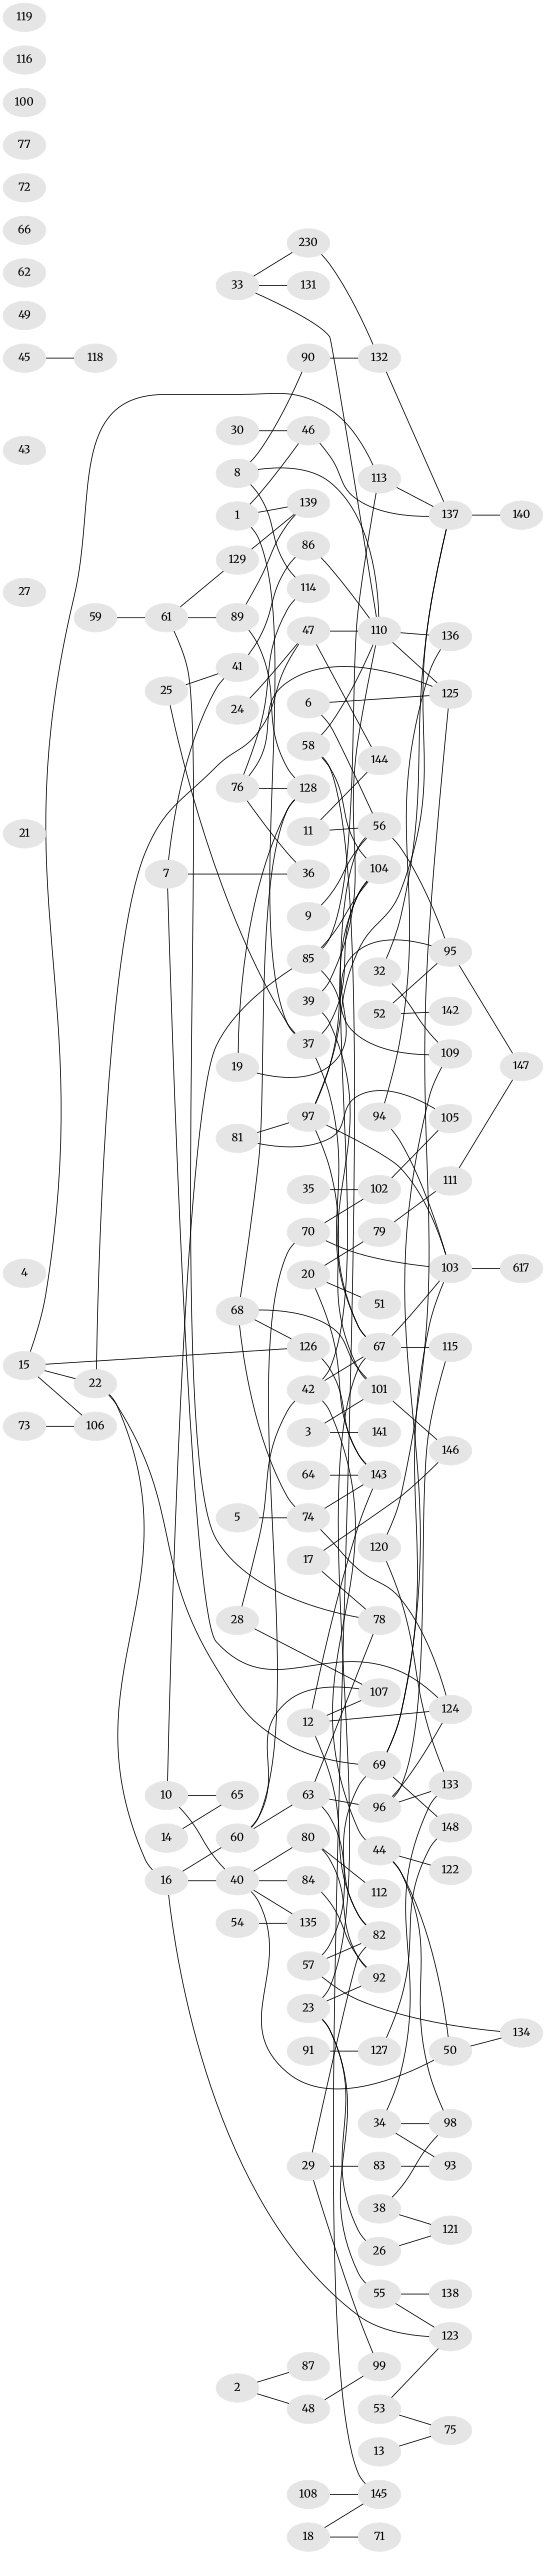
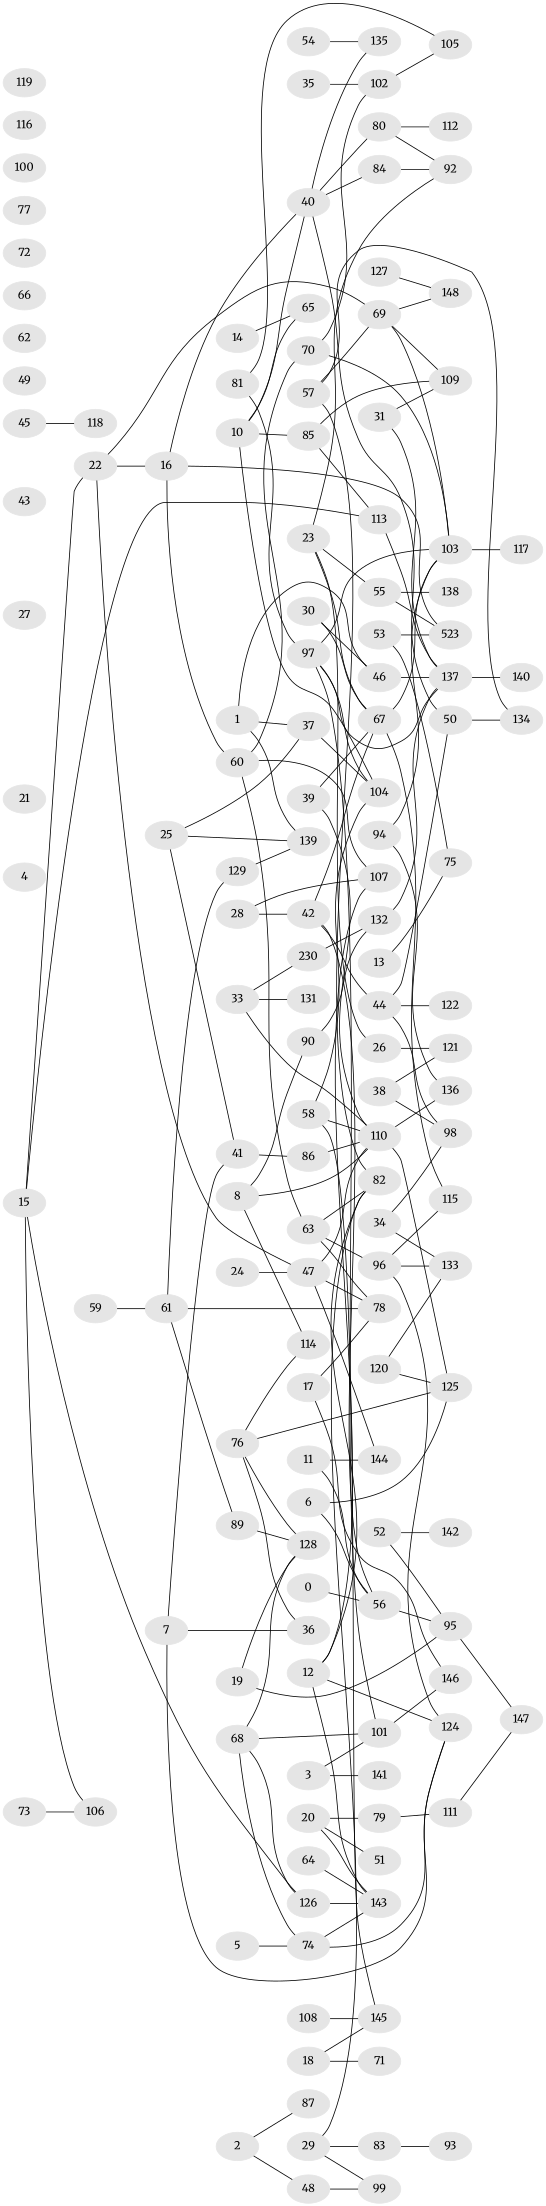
(269, 559) -> (238, 839)
(345, 915) -> (270, 631)
(308, 917) -> (308, 1588)
(379, 972) -> (379, 417)
(339, 1177) -> (344, 666)
(521, 1269) -> (521, 550)
none -> (344, 1291)
(308, 2051) -> none
(415, 2145) -> none
(450, 2337) -> (450, 635)
